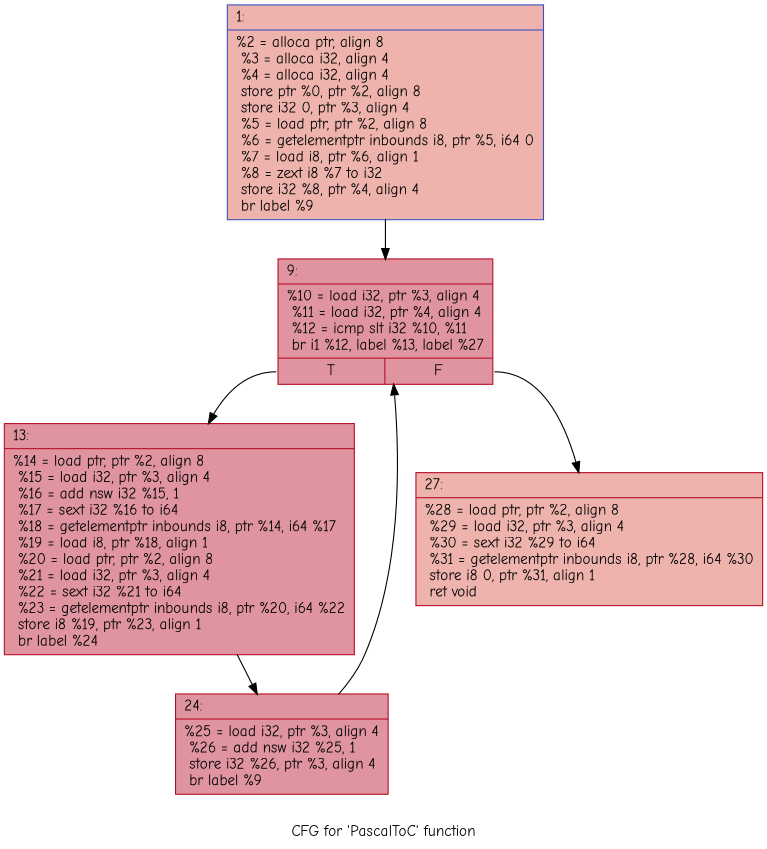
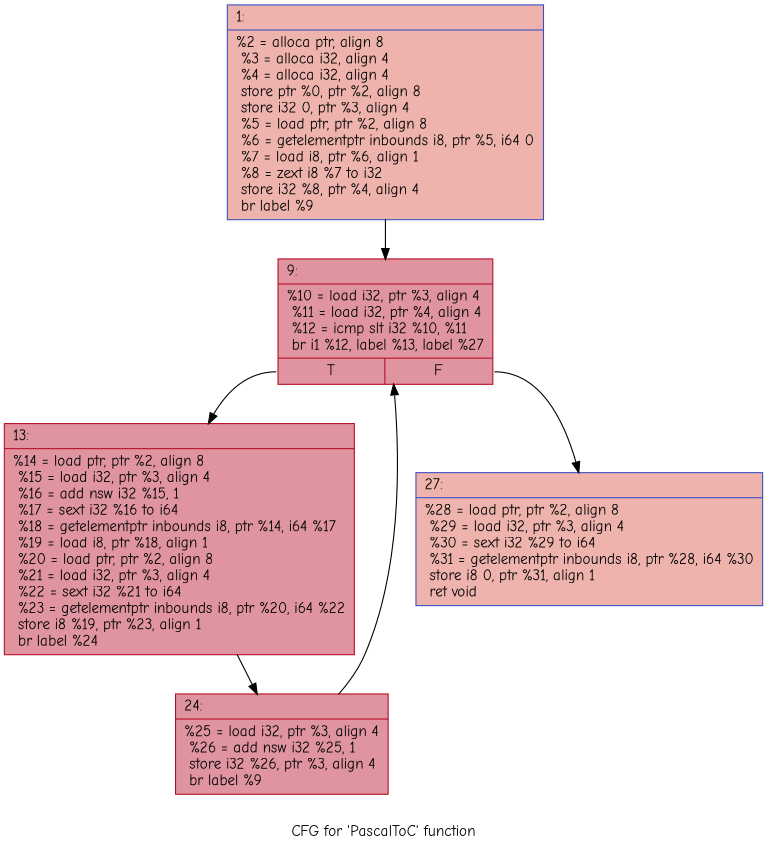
(589, 539) -> (589, 539)
